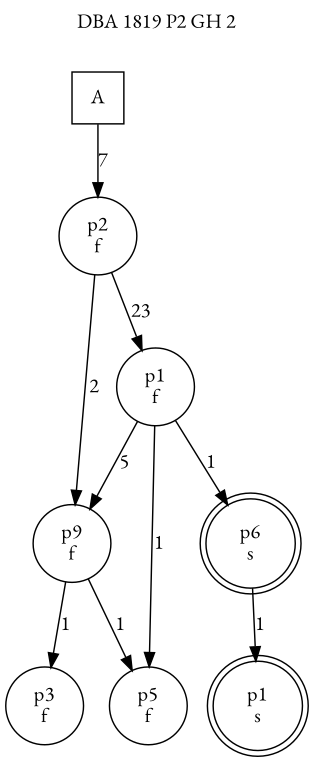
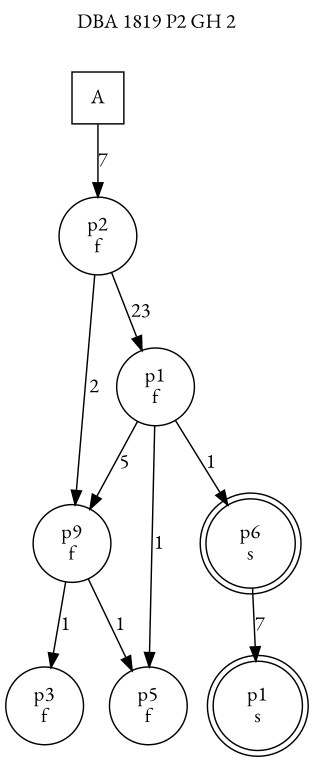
(260, 625) -> (260, 625)
